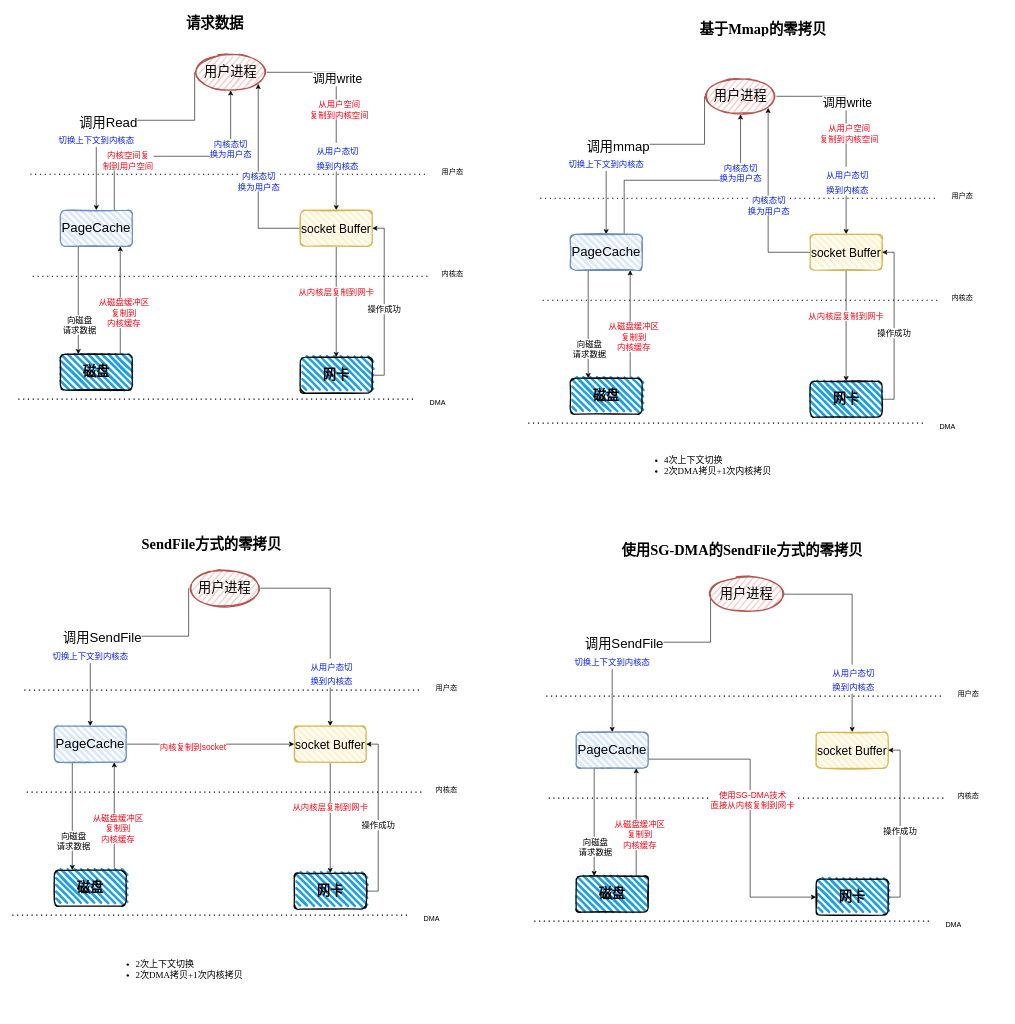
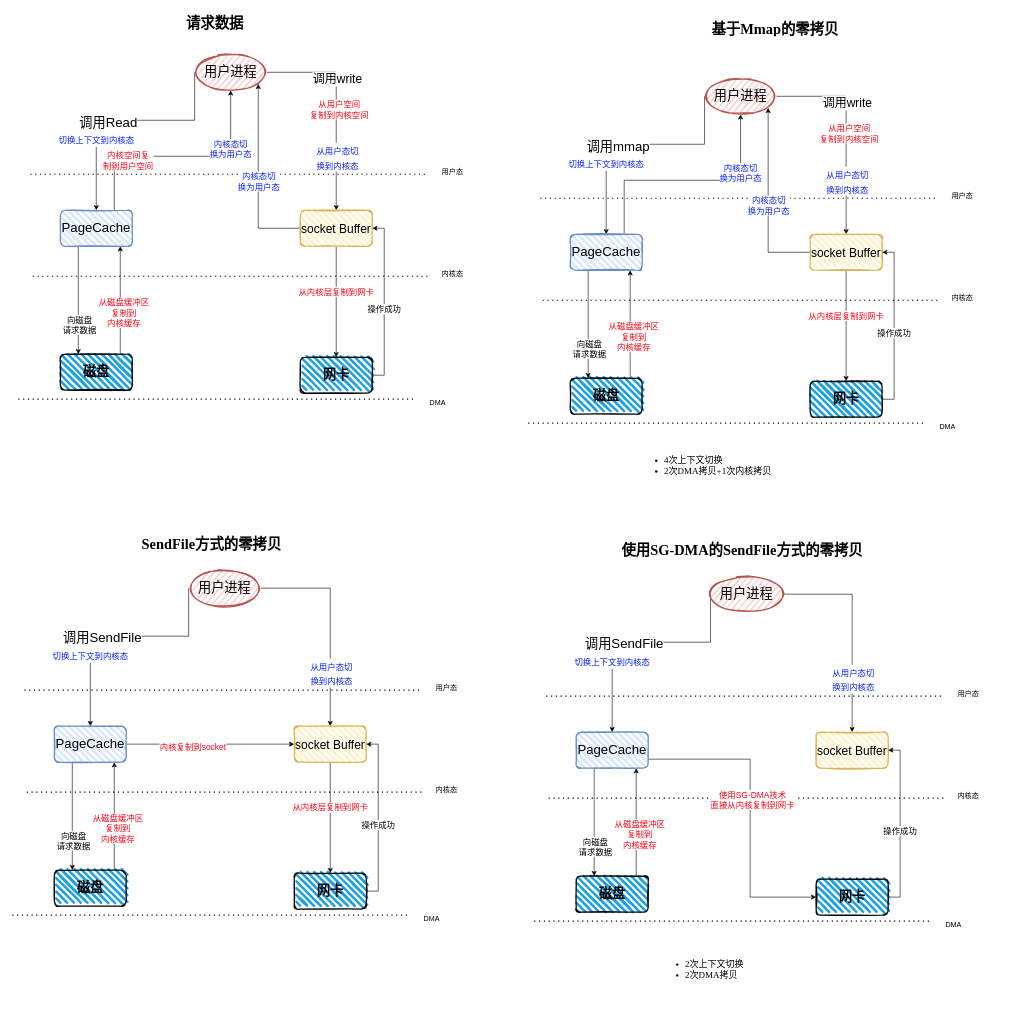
(800, 27) -> (812, 27)
(225, 969) -> none
none -> (774, 969)
